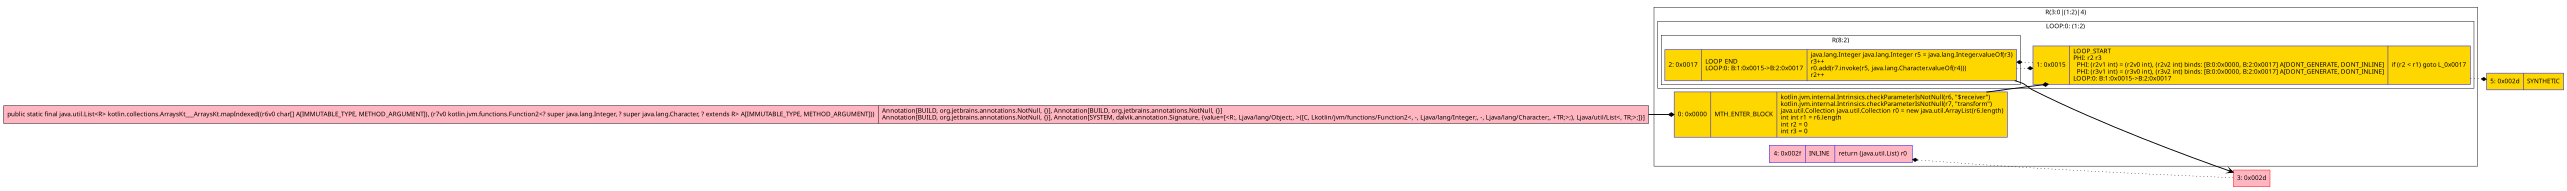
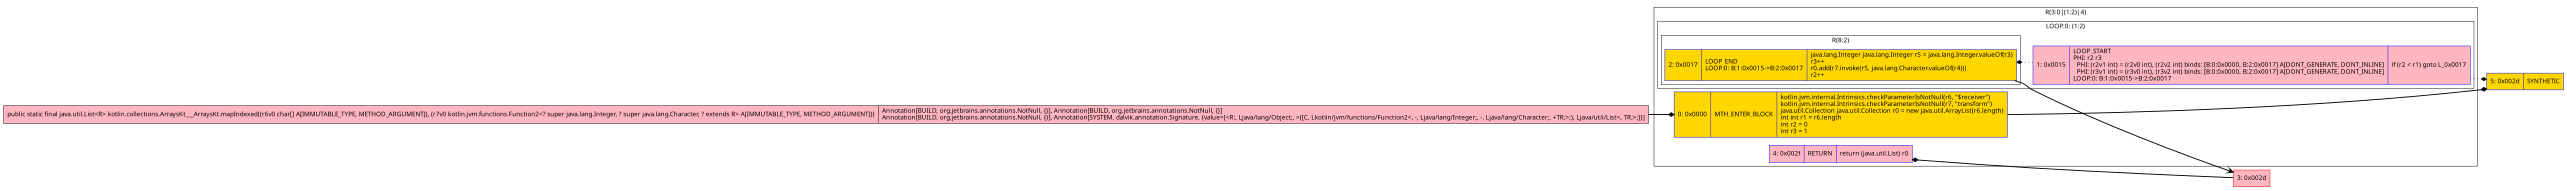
(2252, 65) -> (2252, 65)
(2023, 68) -> none
(2015, 88) -> (2245, 108)
(1794, 131) -> (1794, 131)
(1819, 154) -> (1820, 154)
(2076, 170) -> (2076, 170)
